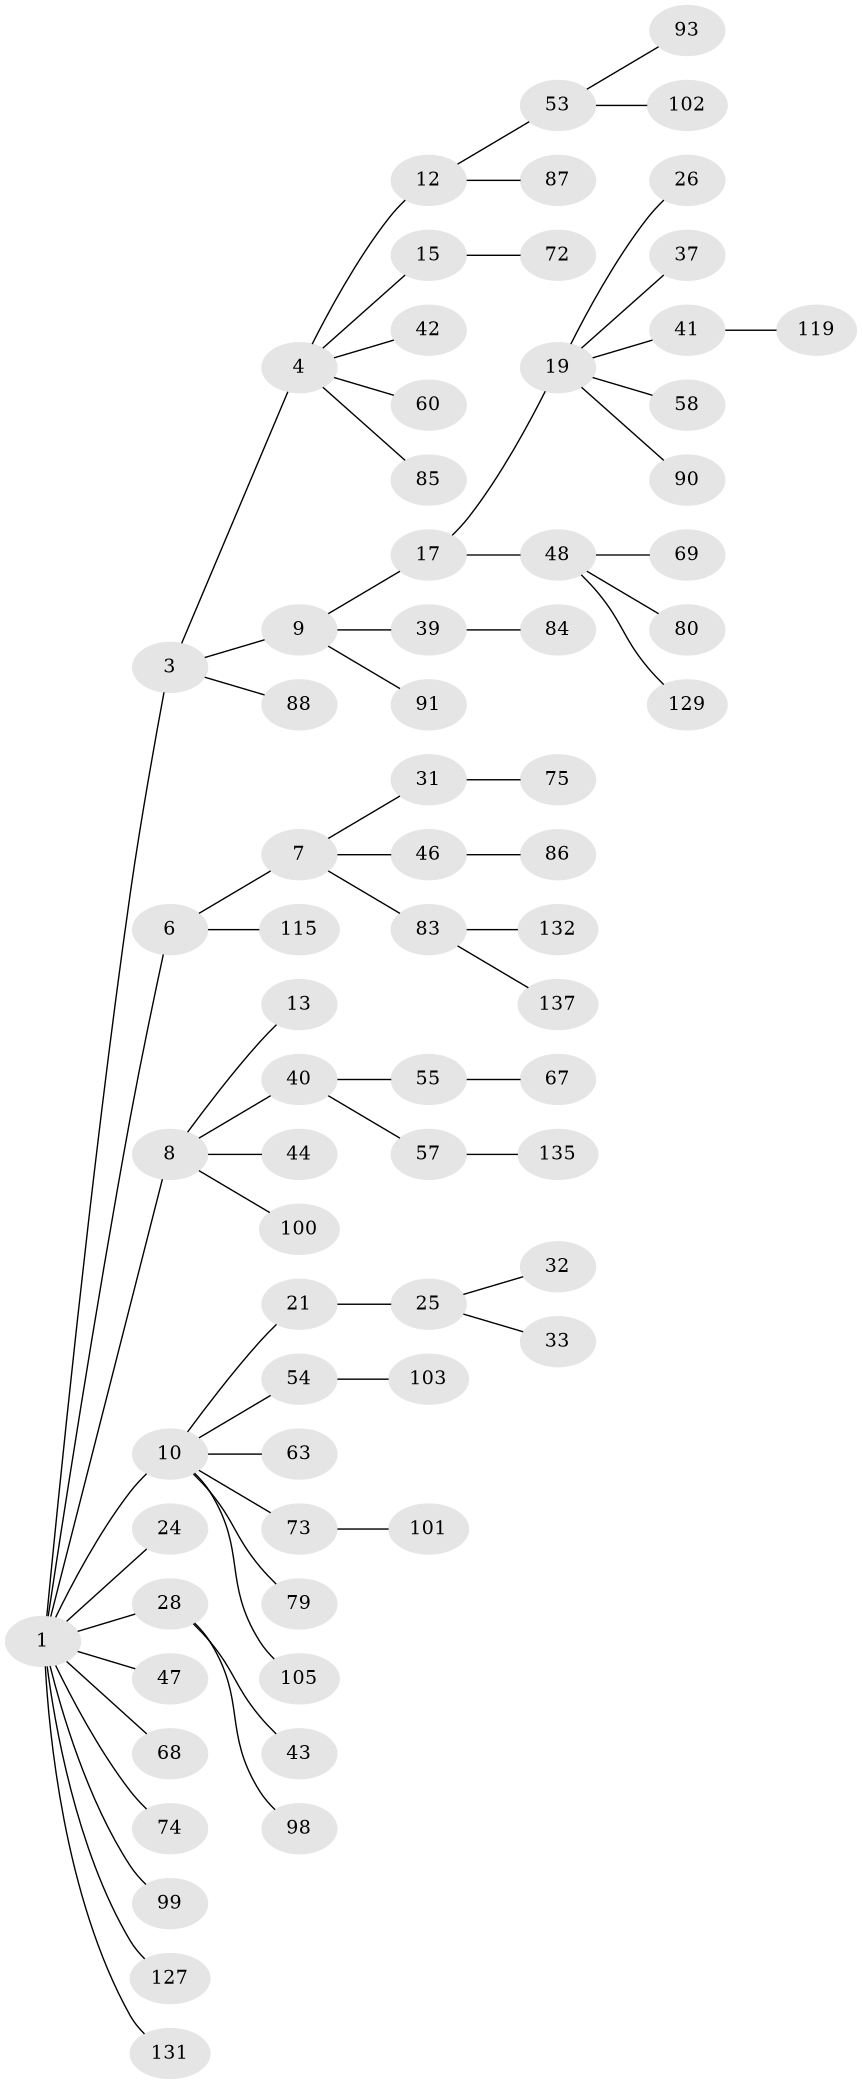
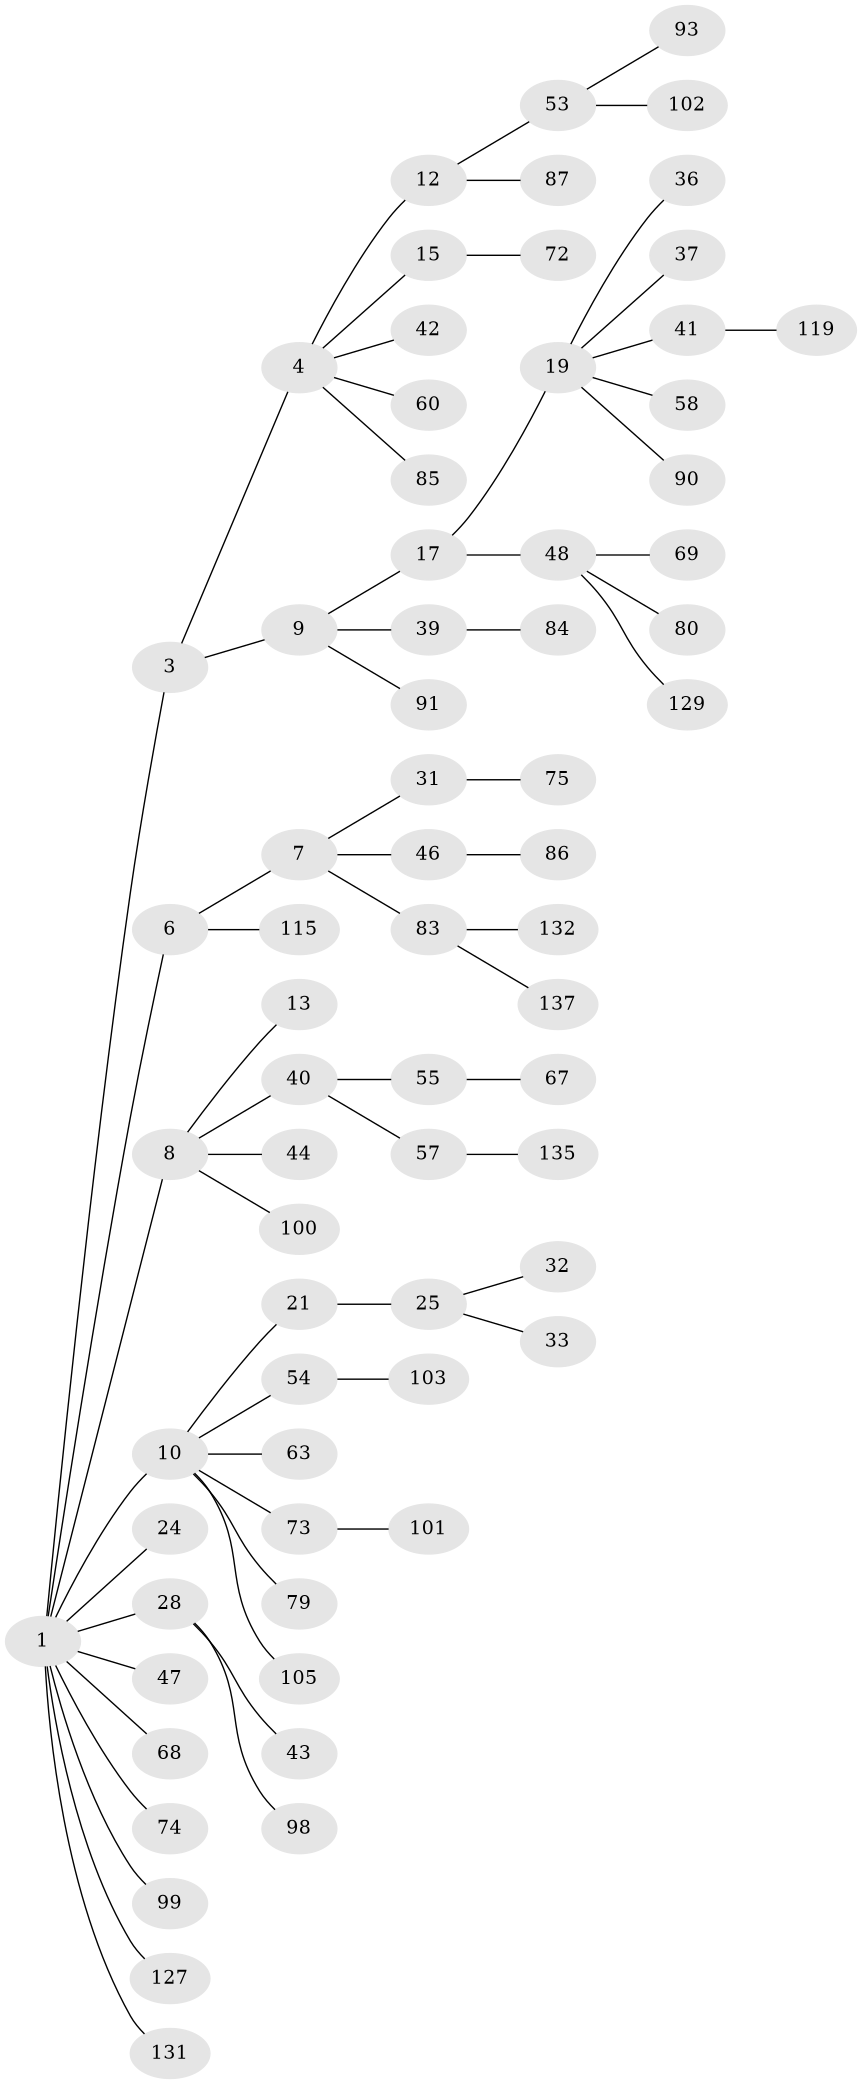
(687, 180) -> (687, 180)
(299, 705) -> none
